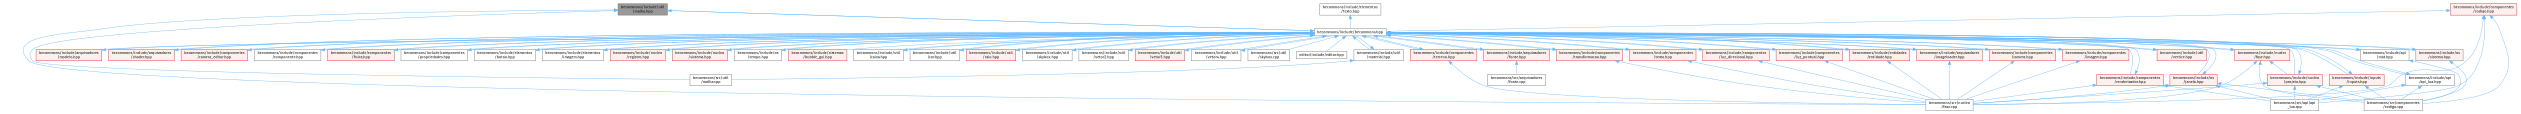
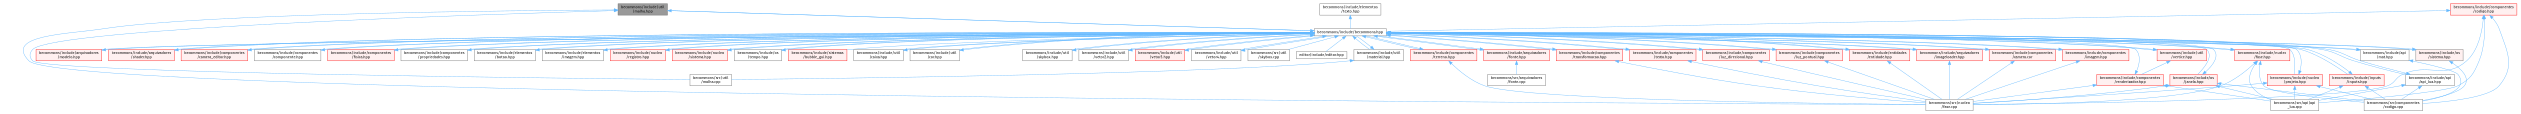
(1773, 36) -> (2154, 68)
(991, 55) -> none
(2022, 55) -> (2022, 55)
(2280, 69) -> (2250, 82)
